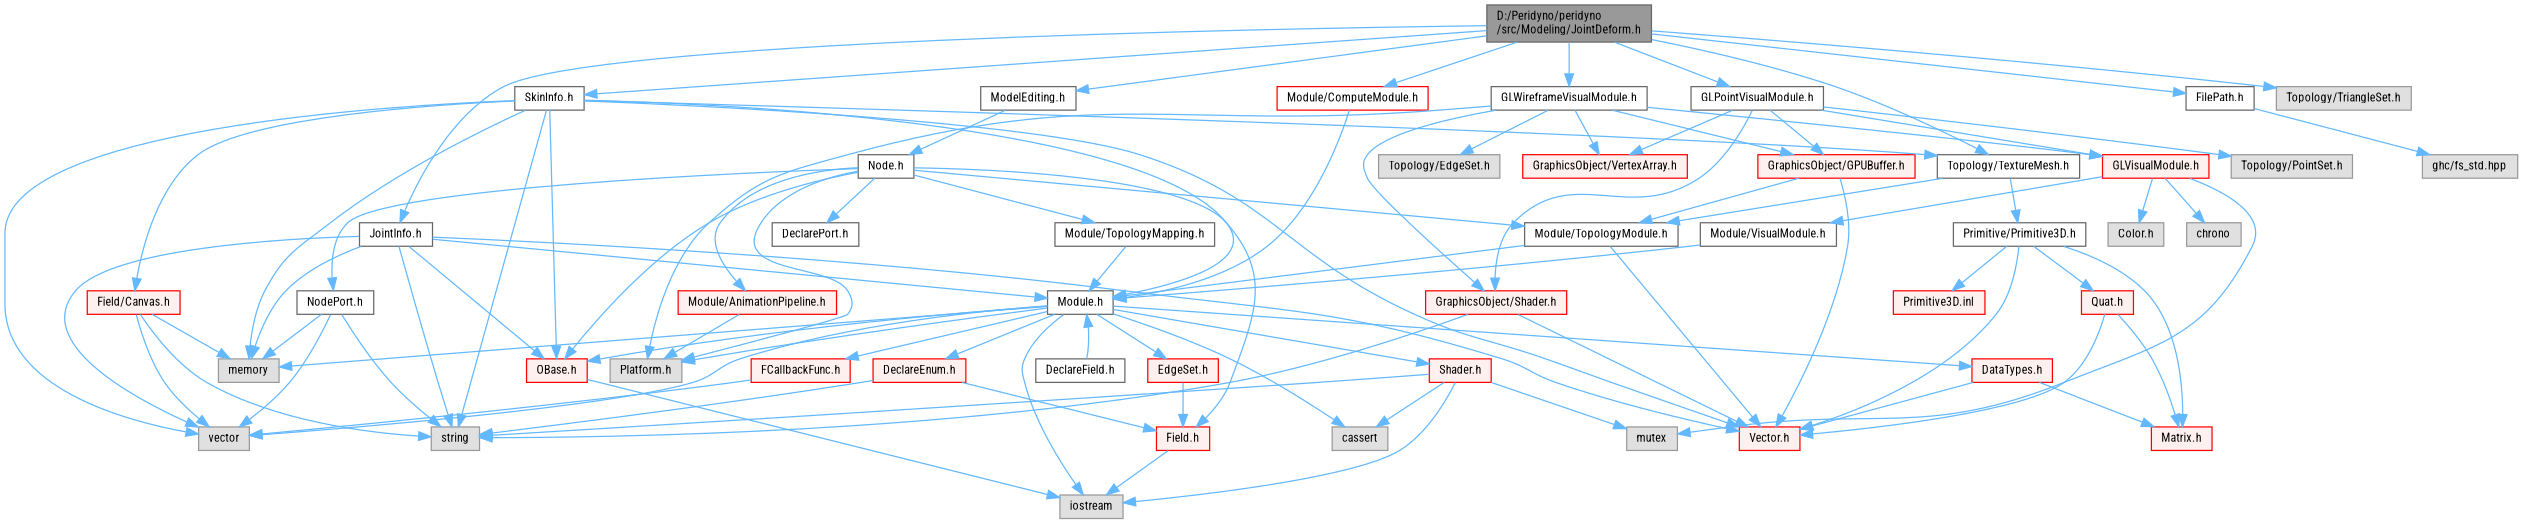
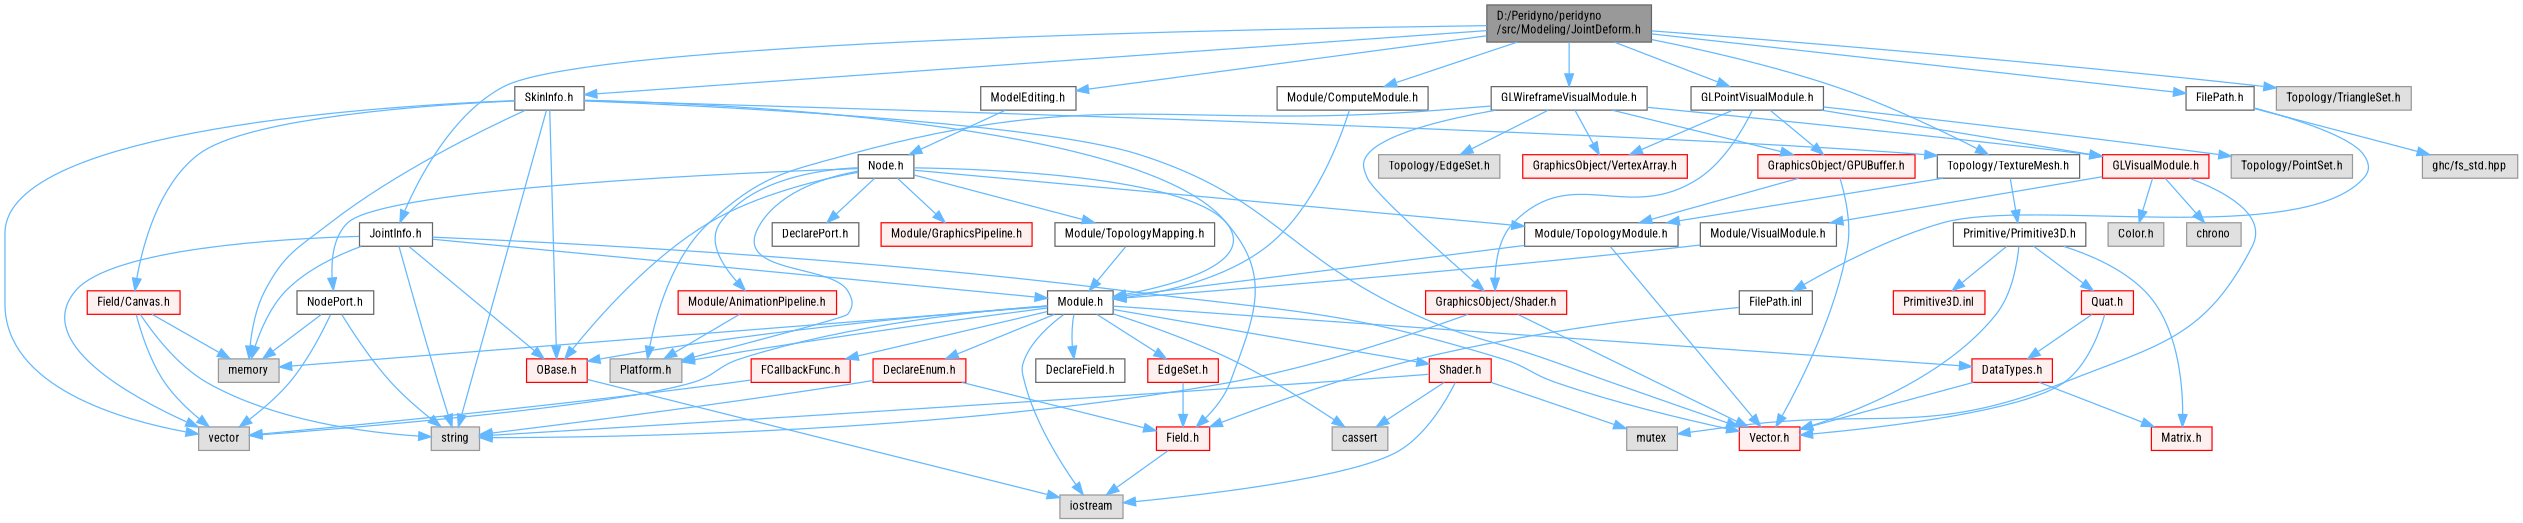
(1353, 98) -> (1353, 98)
none -> (957, 235)
none -> (1776, 303)
(1089, 343) -> (1072, 330)
(2153, 361) -> (2065, 333)
